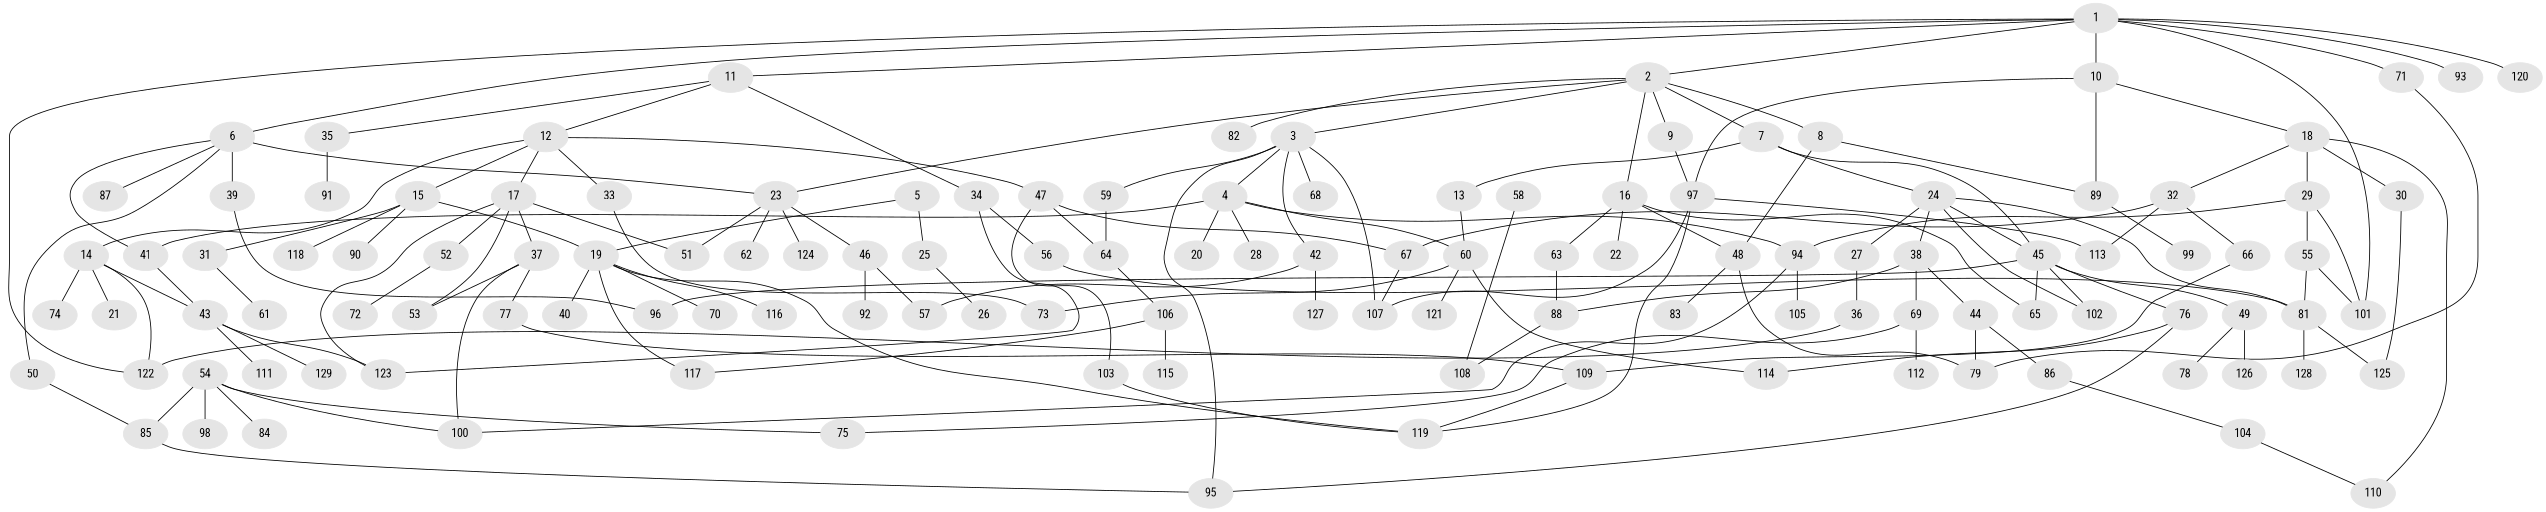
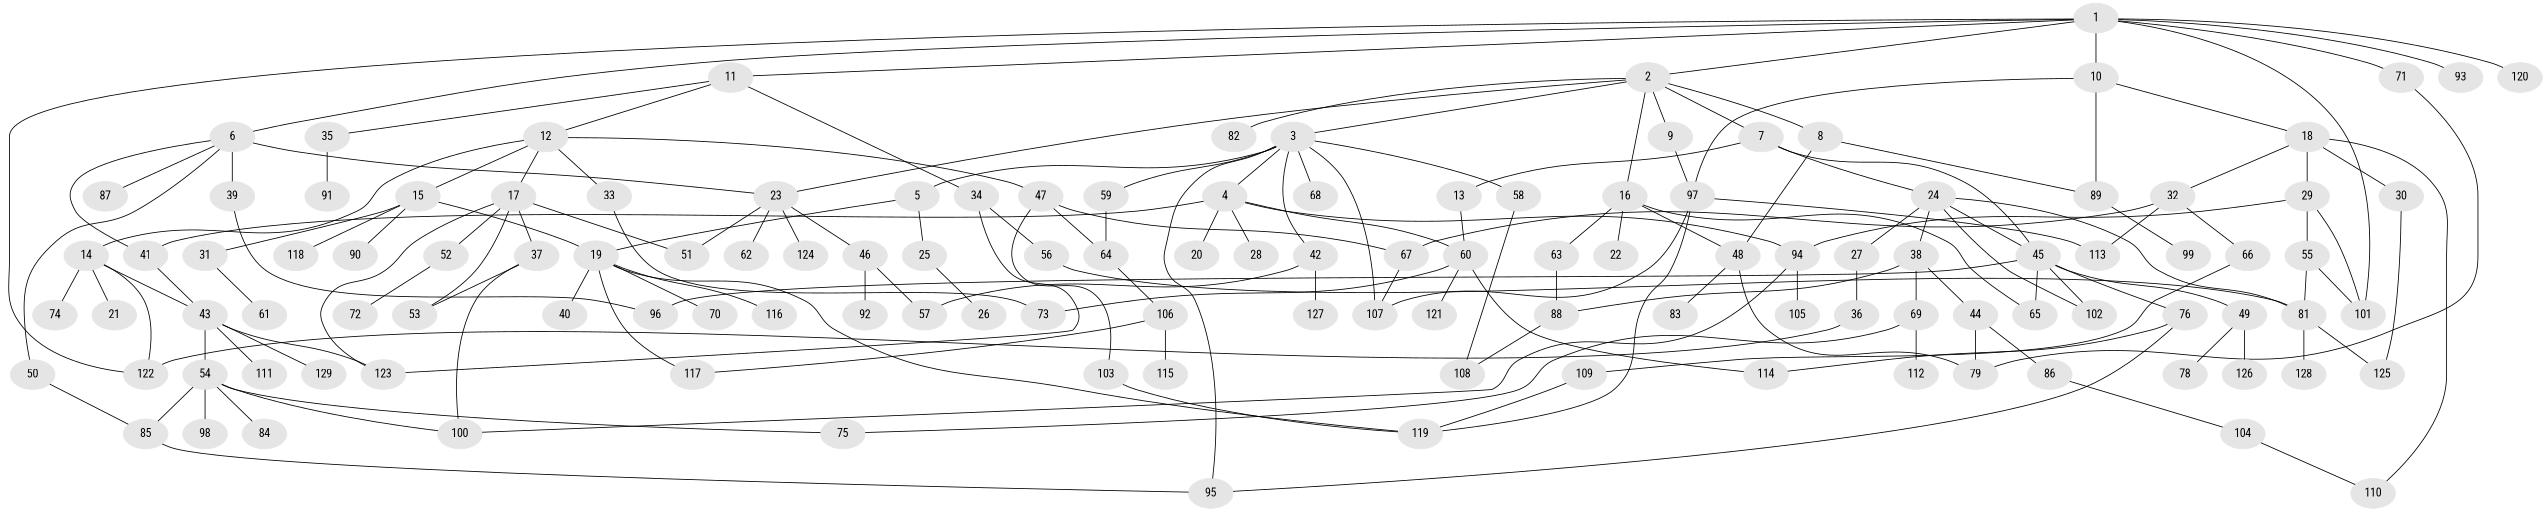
none -> (1409, 159)
none -> (1105, 167)
(505, 315) -> none
none -> (205, 345)
